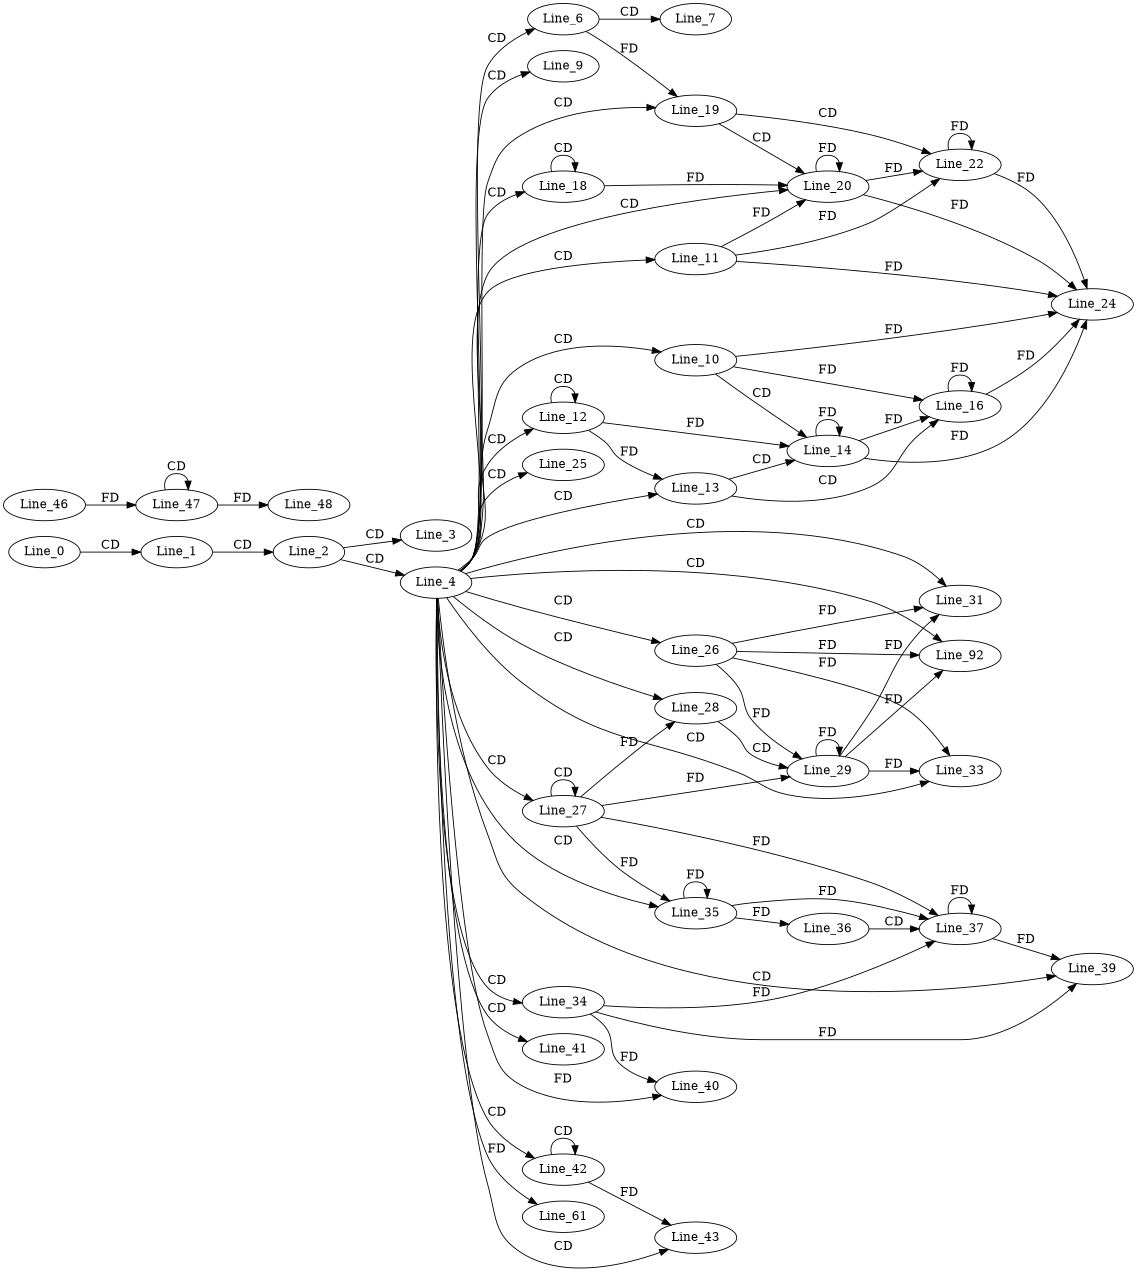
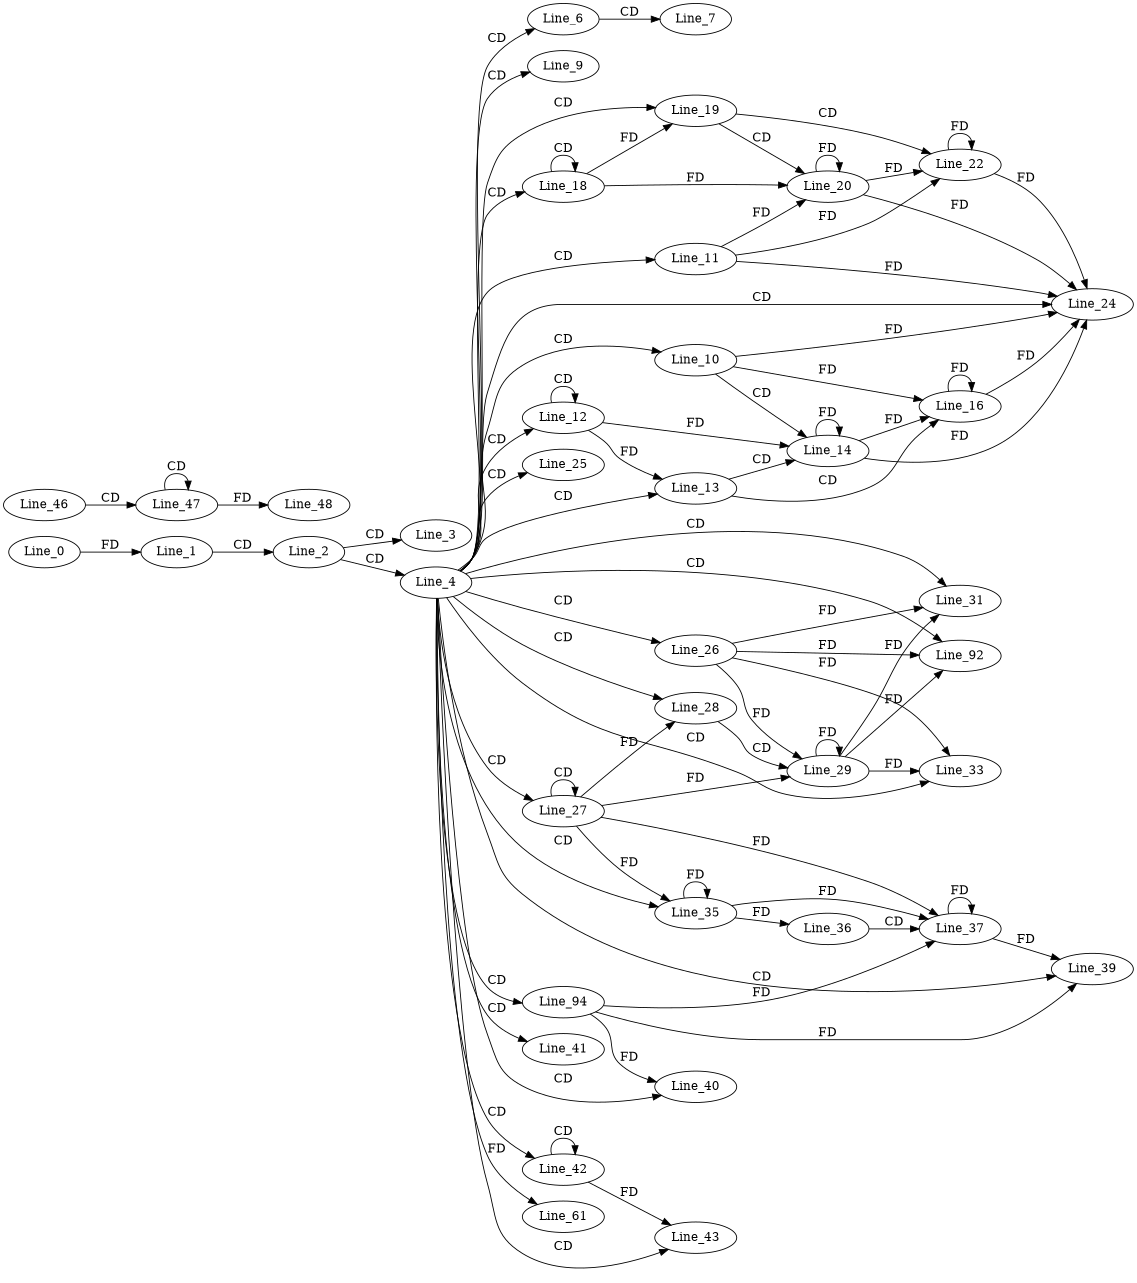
(629, 60) -> (626, 151)
(489, 273) -> (647, 304)
(111, 498) -> (111, 498)
(111, 546) -> (111, 546)
(563, 1002) -> (563, 1002)
(563, 1079) -> (563, 1079)
